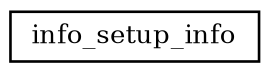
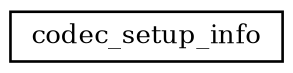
(135, 37) -> (147, 37)
